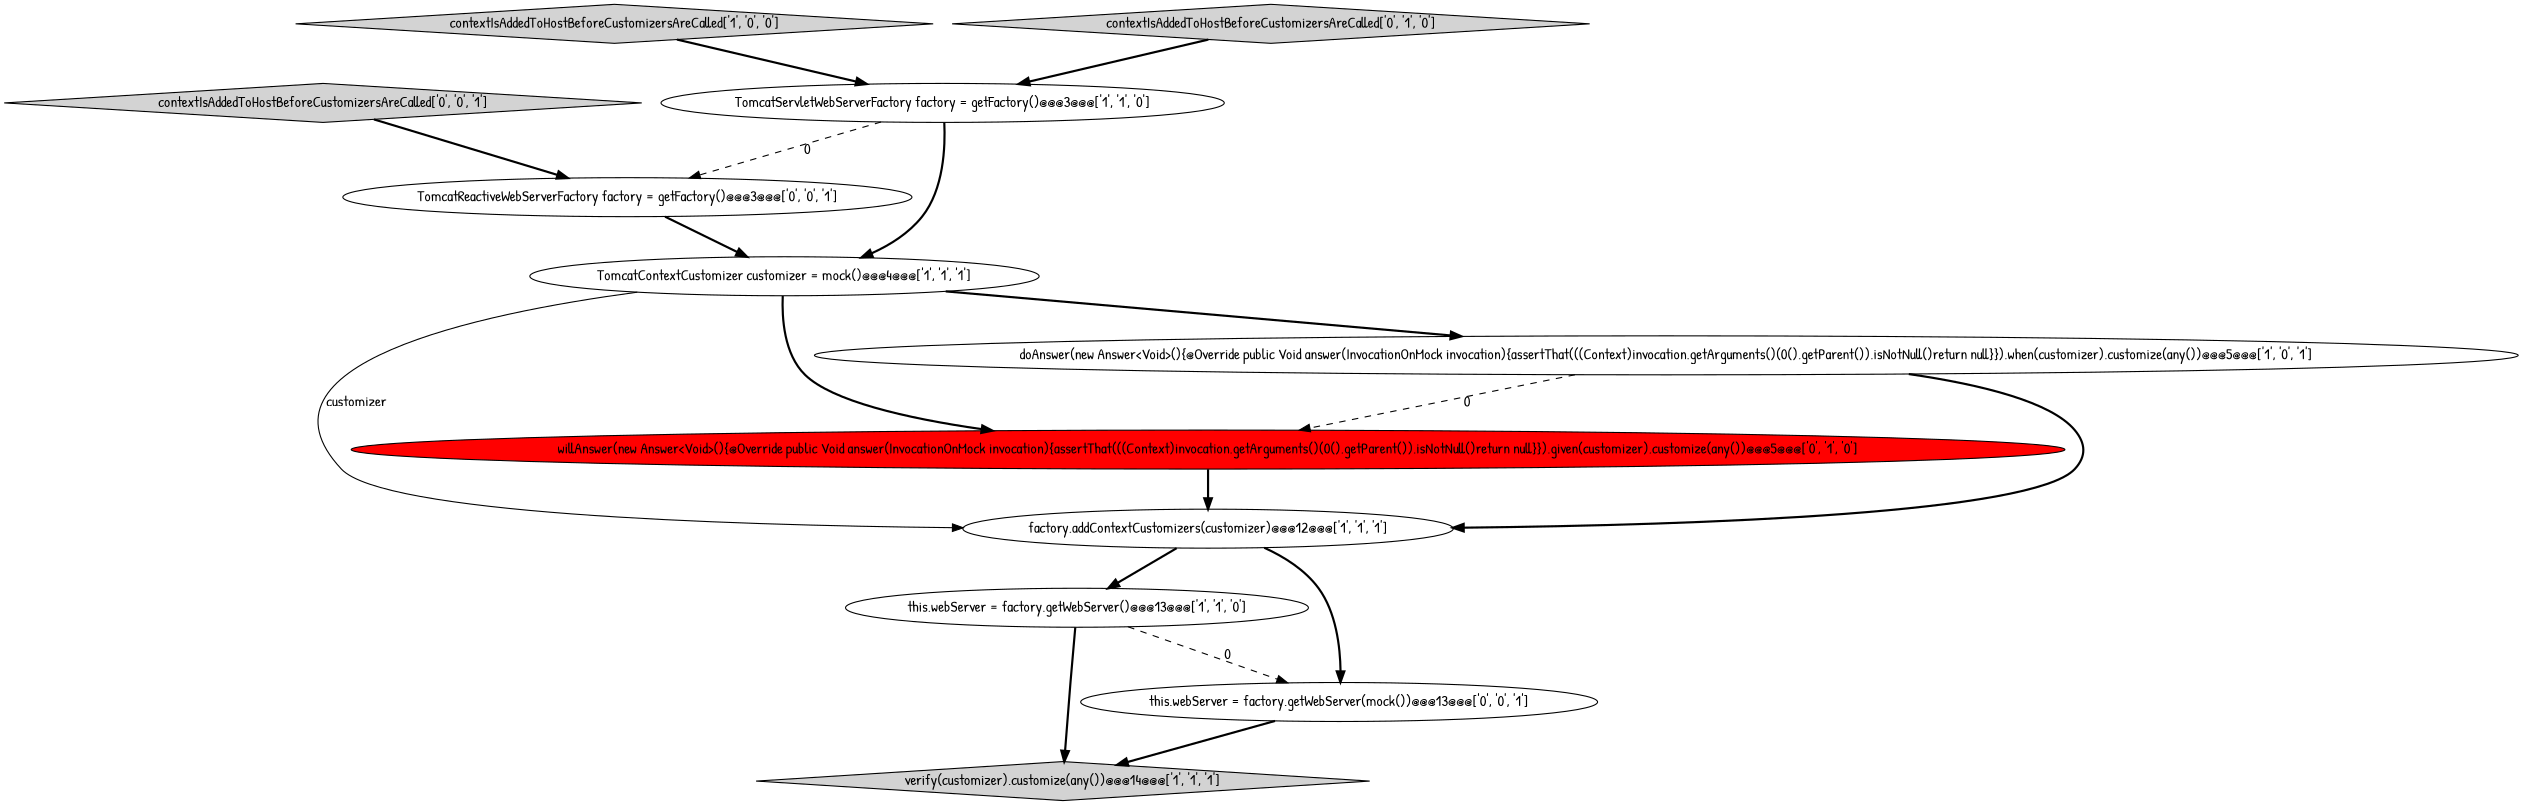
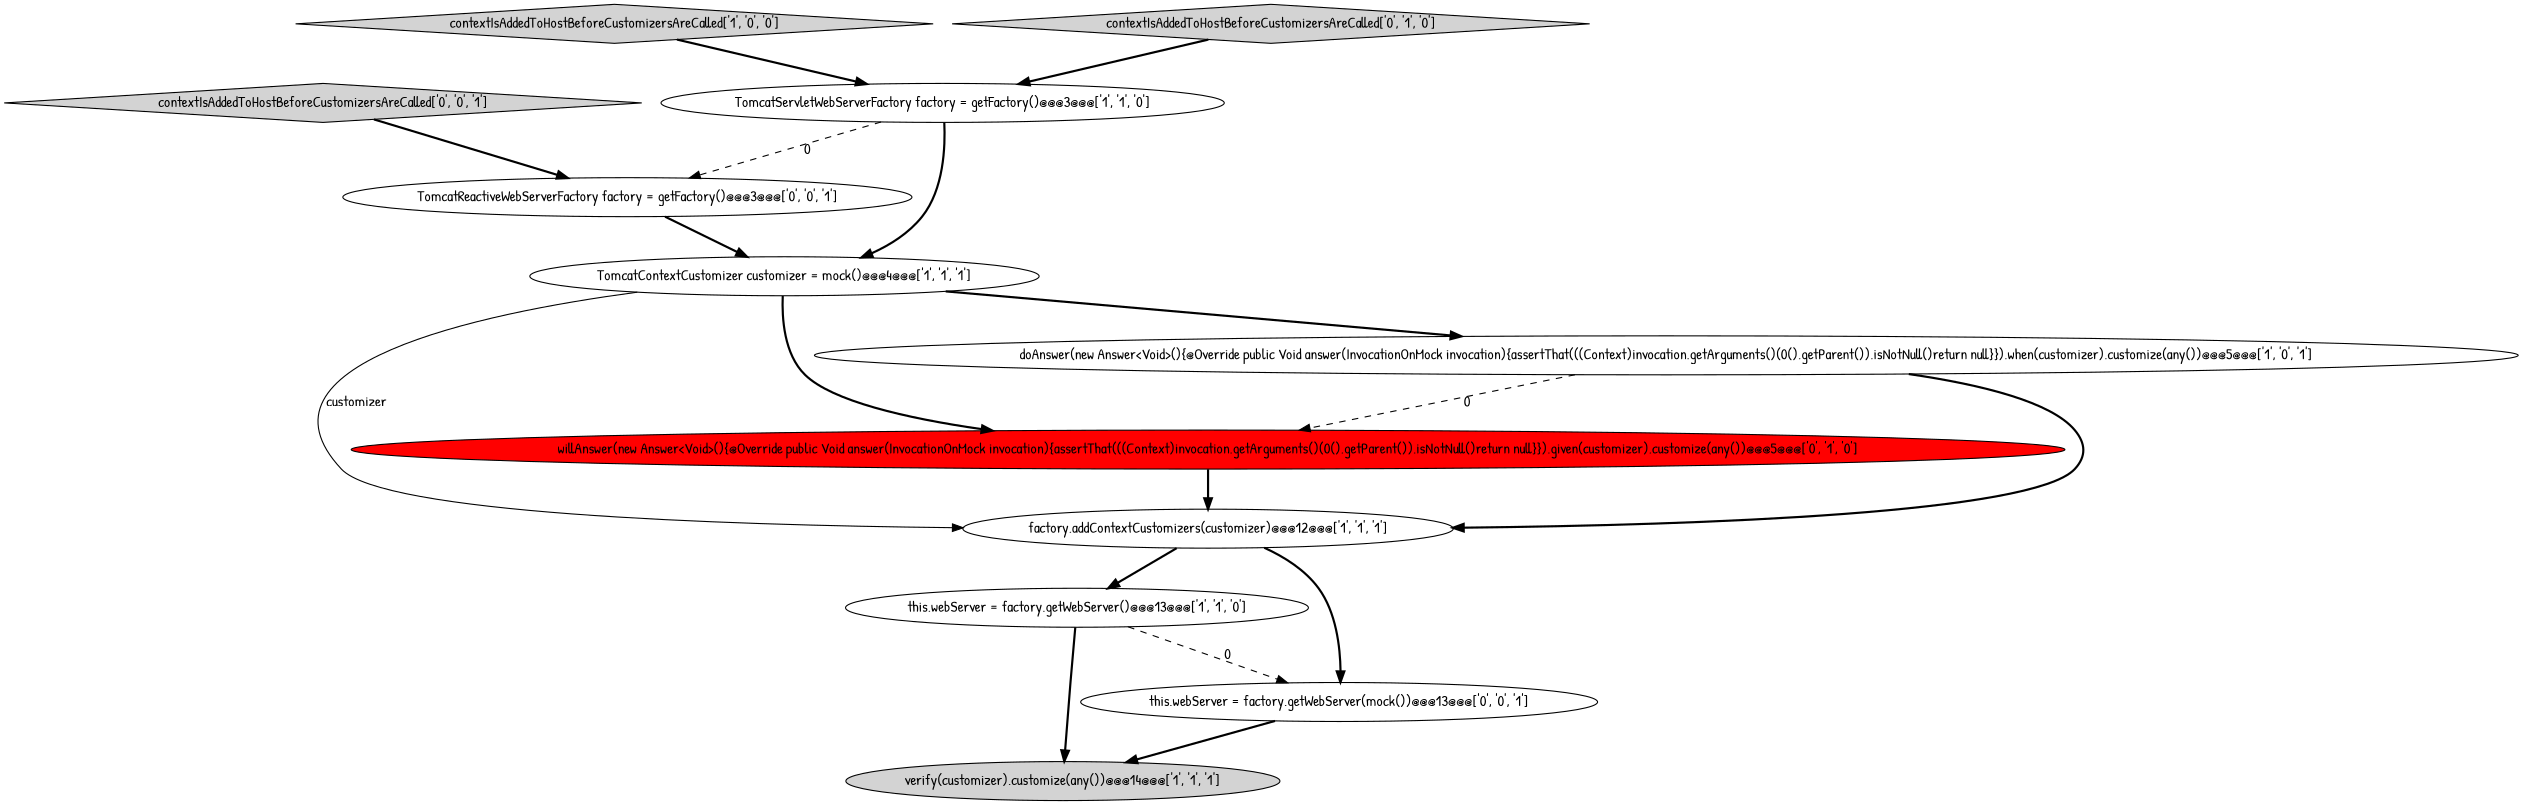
(1063, 781) -> (1063, 781)
